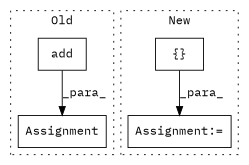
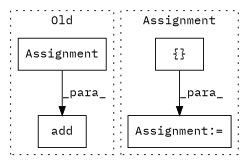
(180, 21) -> (180, 21)
(62, 88) -> (62, 88)
